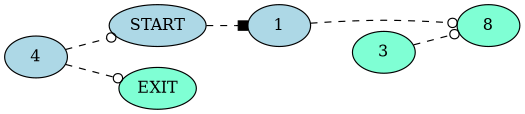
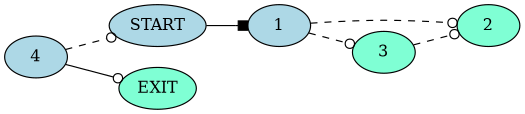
(221, 26) -> (221, 26)
(488, 26) -> (488, 26)
none -> (327, 38)
(89, 71) -> (89, 71)
